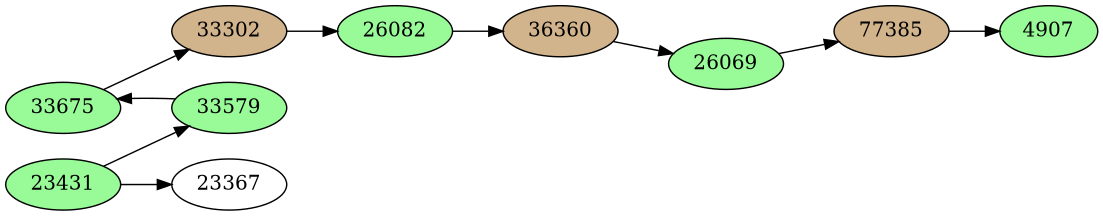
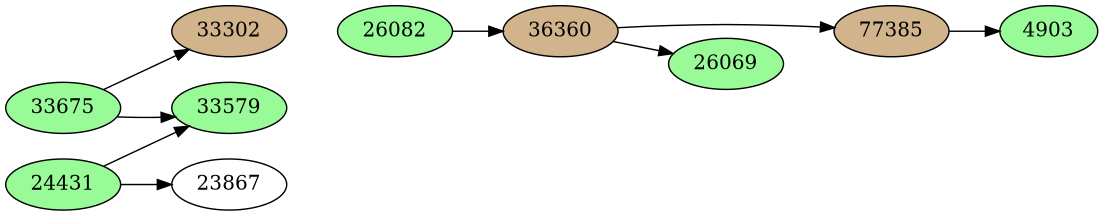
(305, 31) -> none
(1049, 31) -> (1049, 31)
(801, 49) -> (719, 25)
(153, 98) -> (139, 117)
(63, 185) -> (63, 185)
(229, 185) -> (229, 185)
